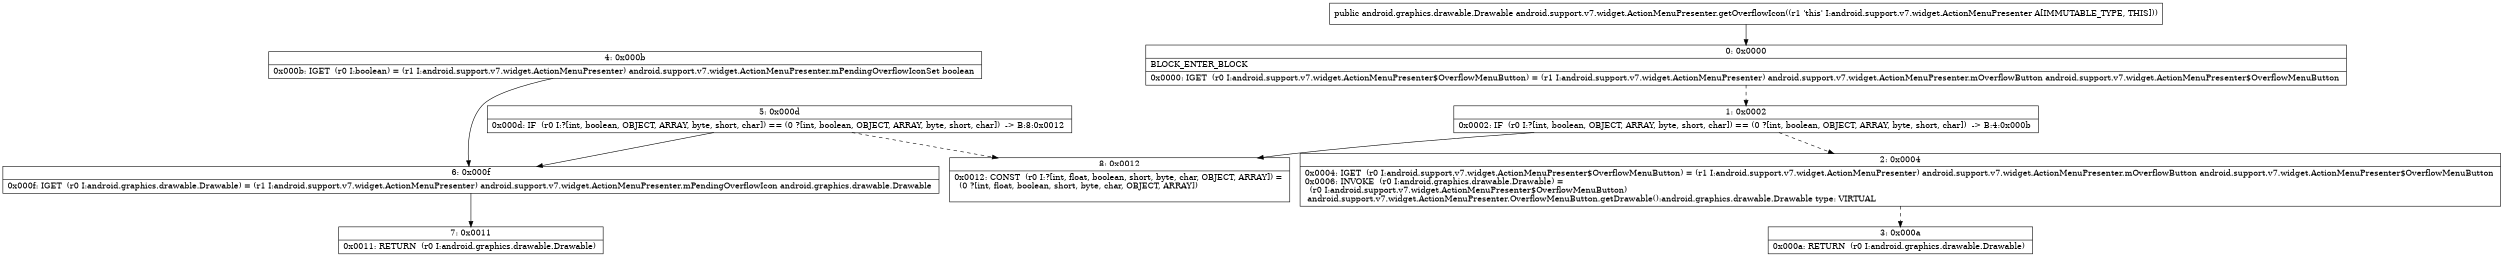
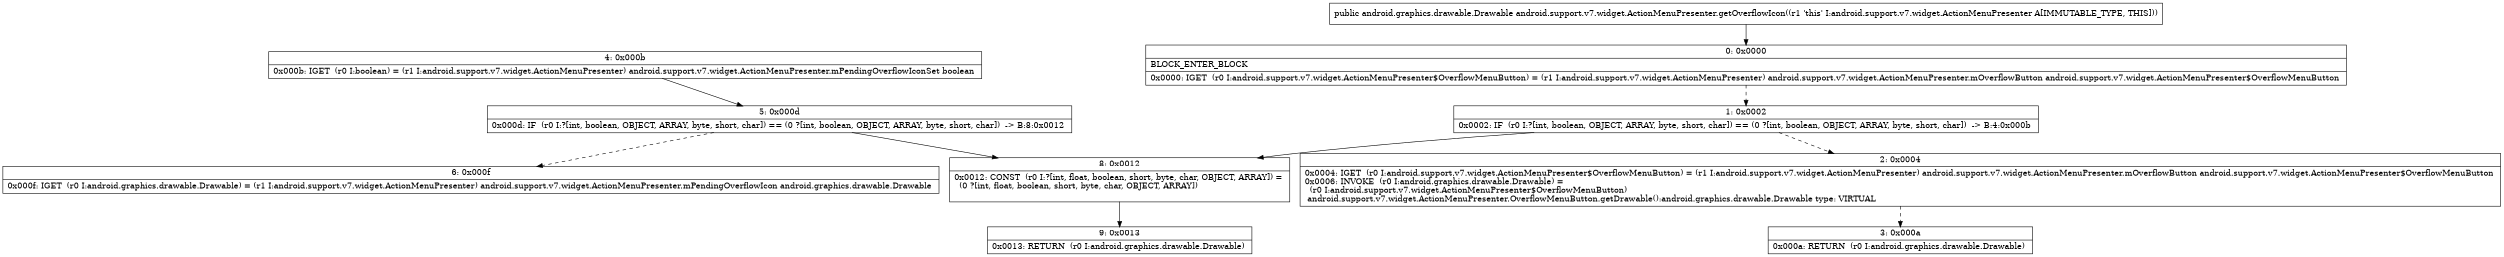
(490, 100) -> (700, 91)
(922, 145) -> (922, 145)
(628, 149) -> (628, 149)
(471, 240) -> none
none -> (1120, 240)
